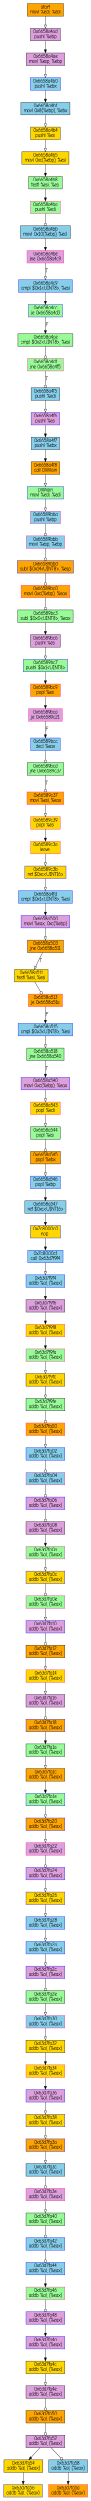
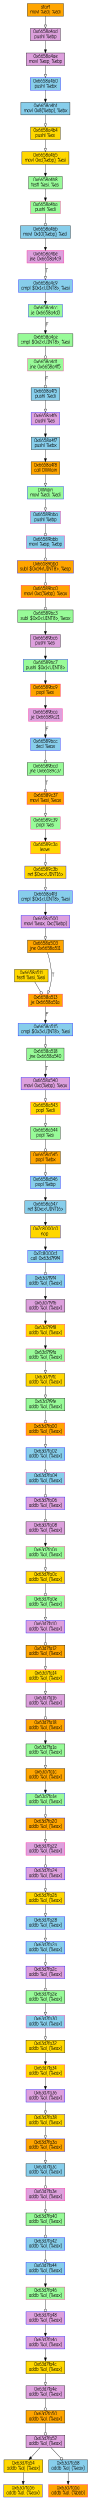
(47, 379) -> (47, 379)
(45, 652) -> (45, 652)
(45, 823) -> (45, 823)
(39, 960) -> (51, 972)
(45, 1267) -> (45, 1267)
(68, 2491) -> (68, 2491)
